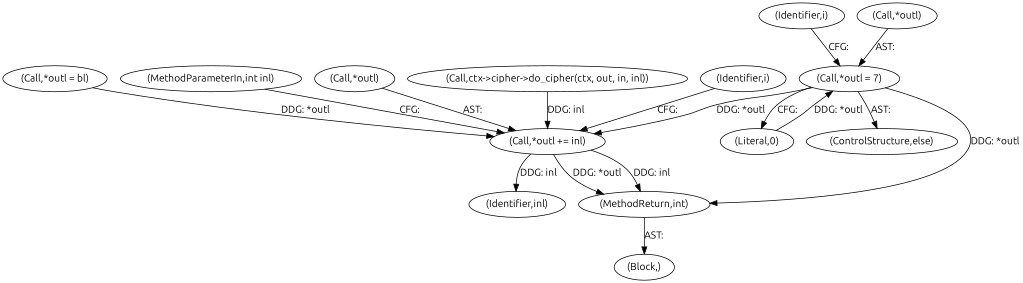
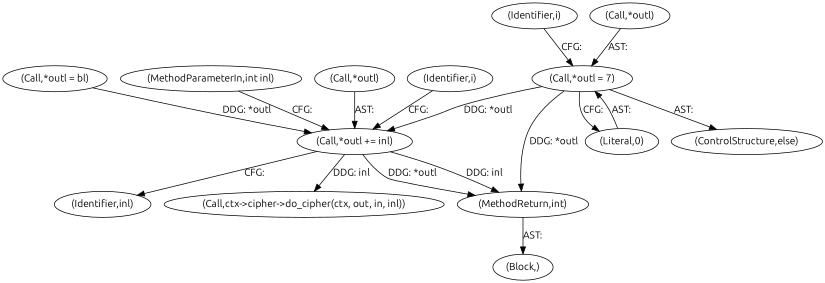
(548, 107) -> (332, 170)
(839, 110) -> (623, 110)
(539, 173) -> (256, 173)
